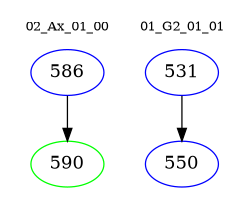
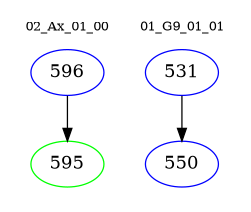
(183, 27) -> (183, 27)
(67, 73) -> (67, 73)
(67, 164) -> (67, 164)
